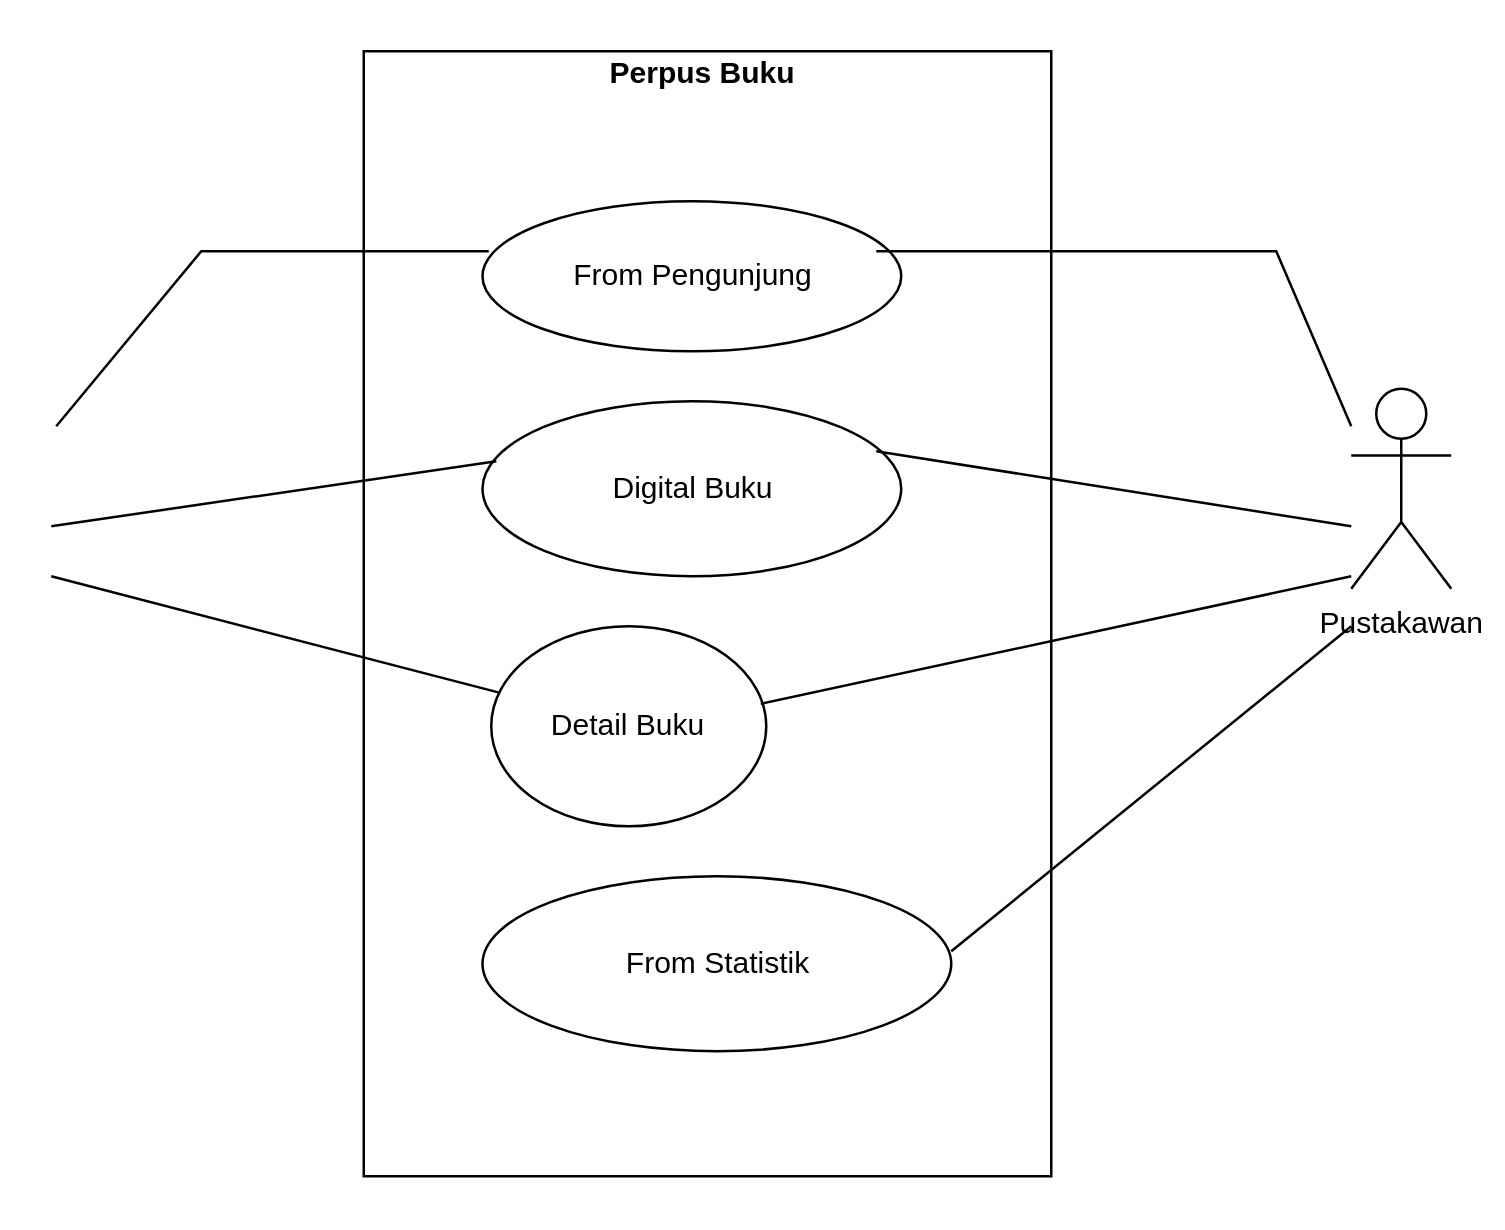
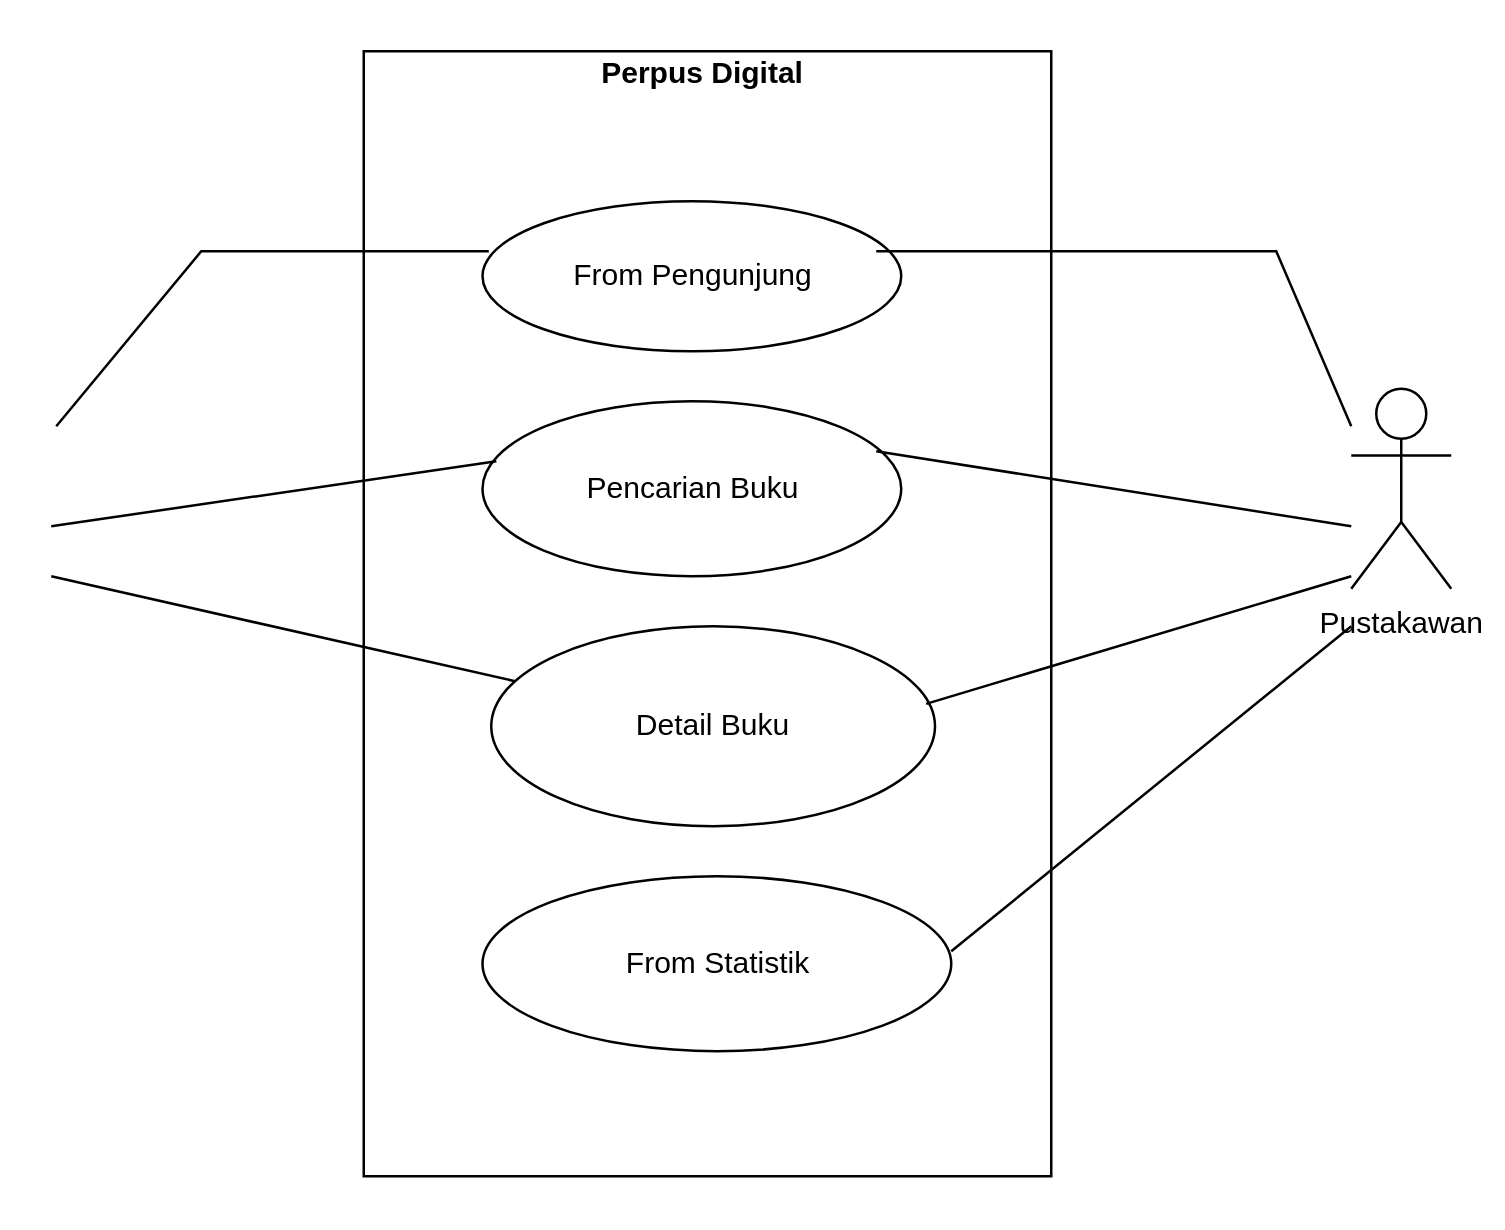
(694, 489) -> (694, 489)
(708, 614) -> (708, 614)
(629, 726) -> (713, 726)
